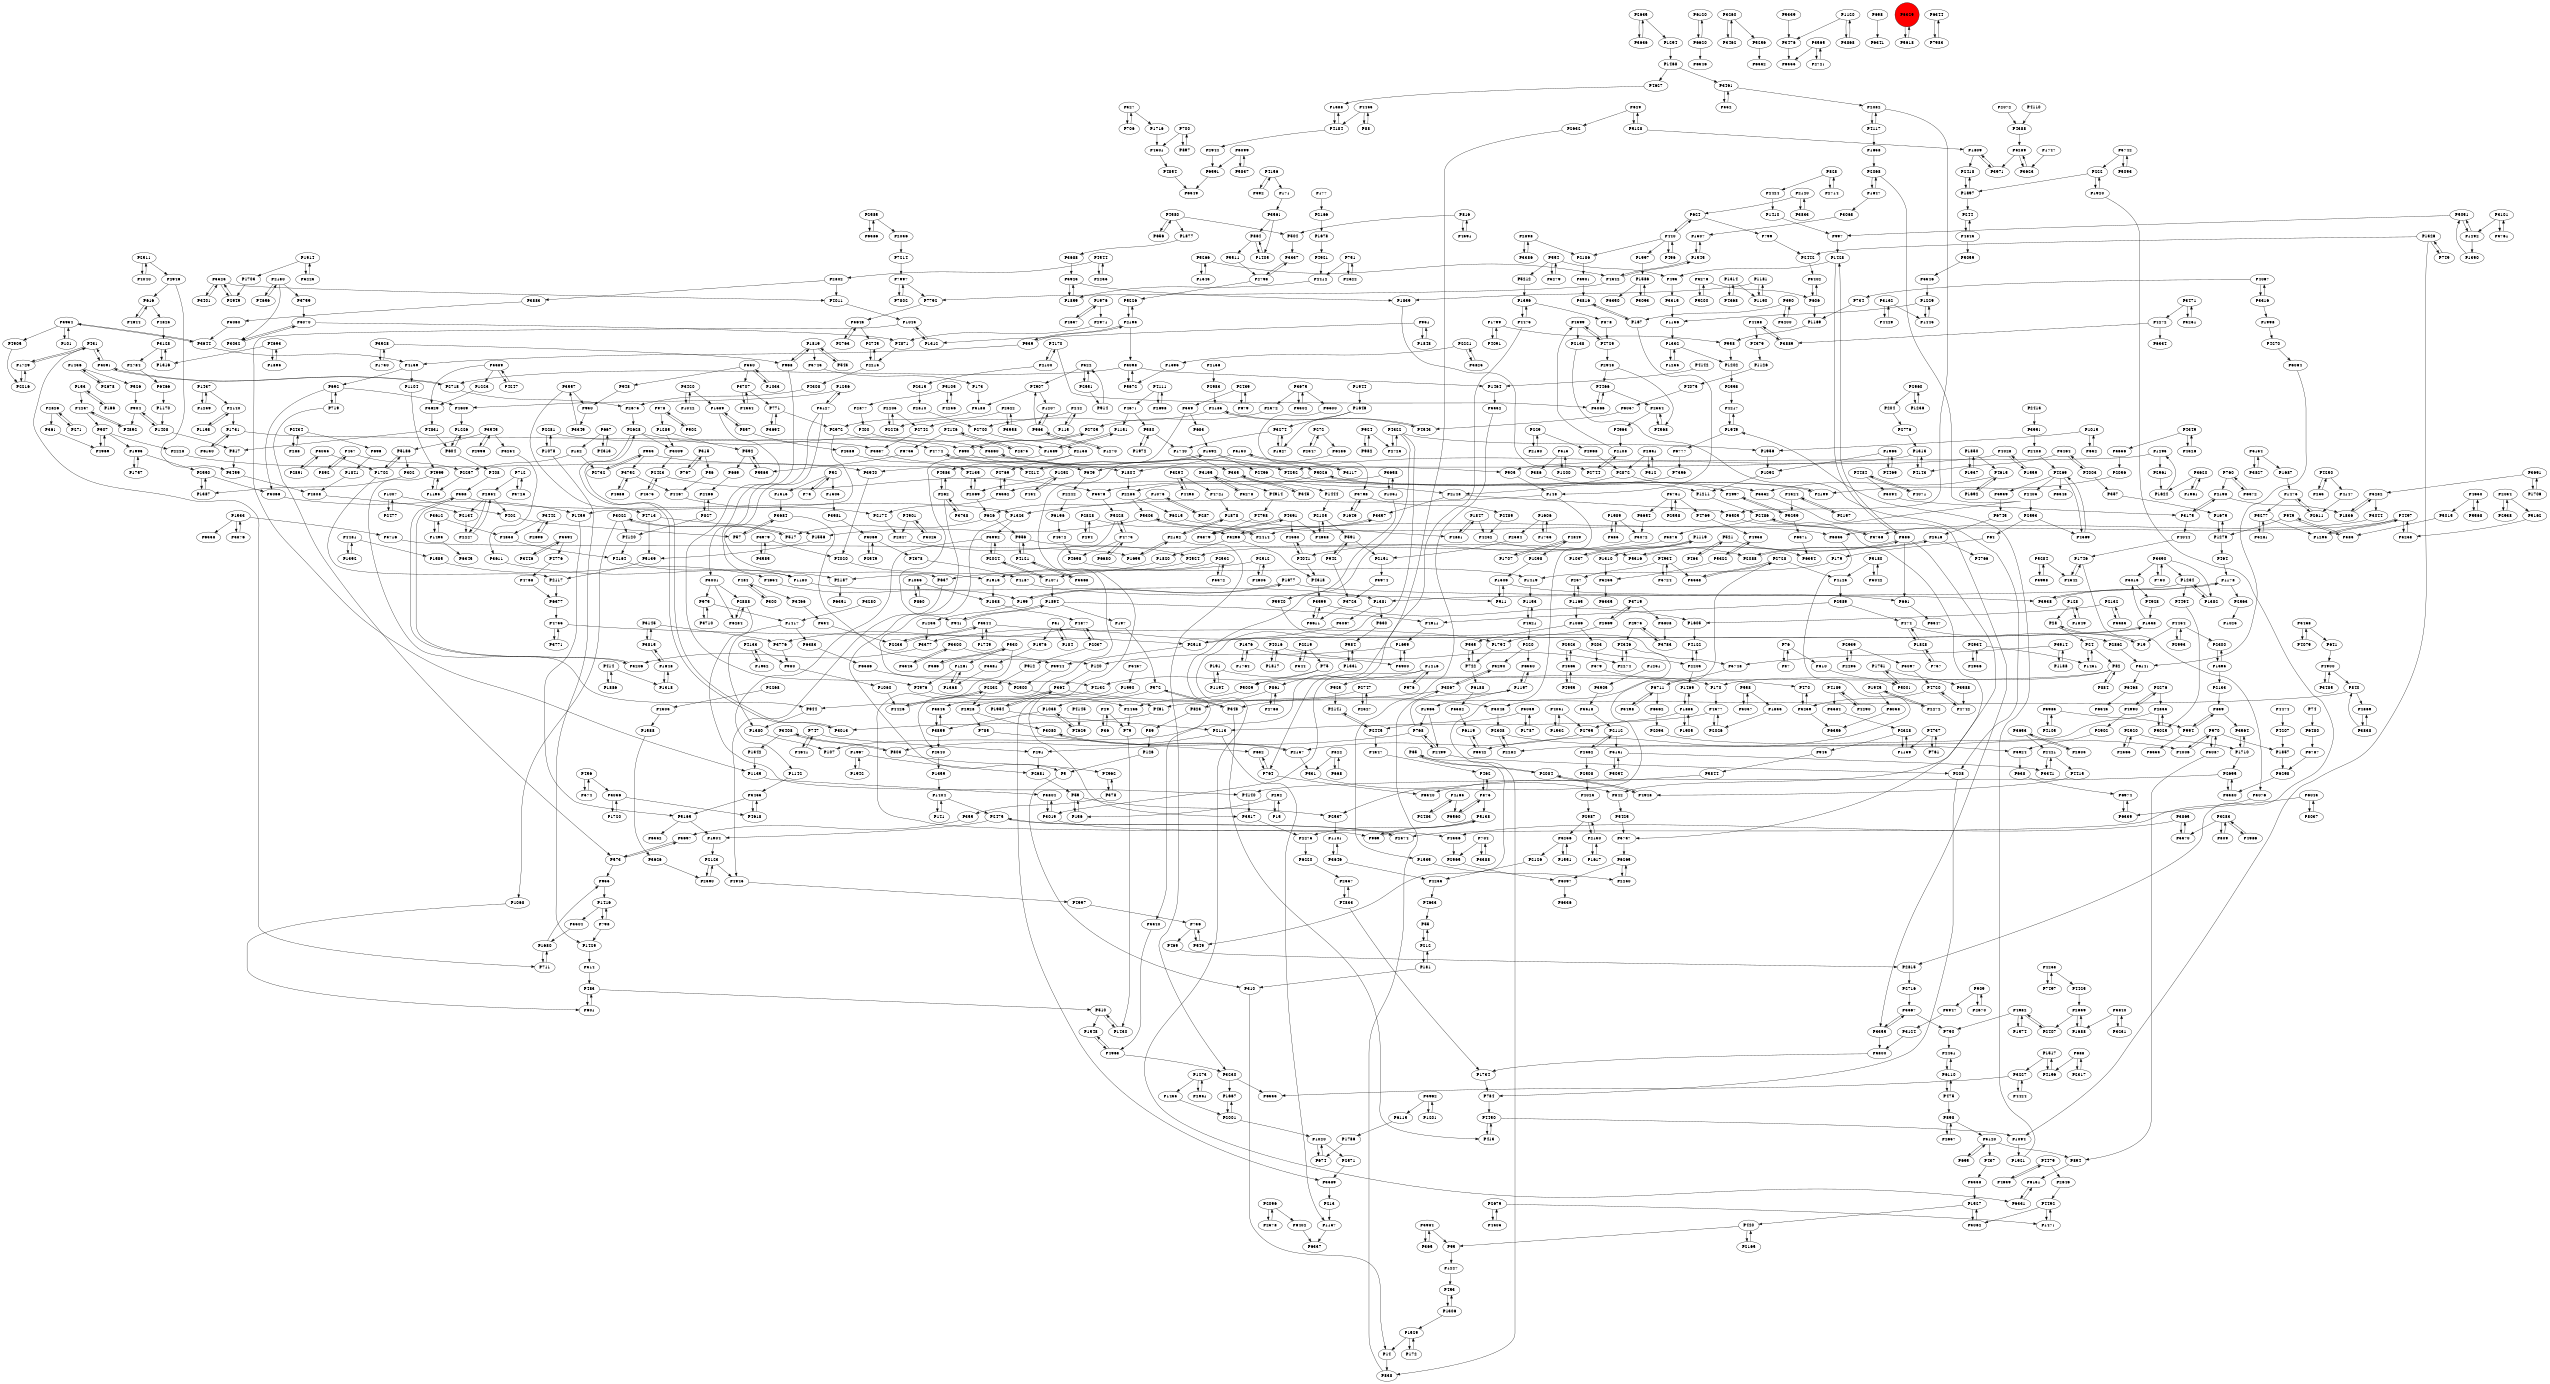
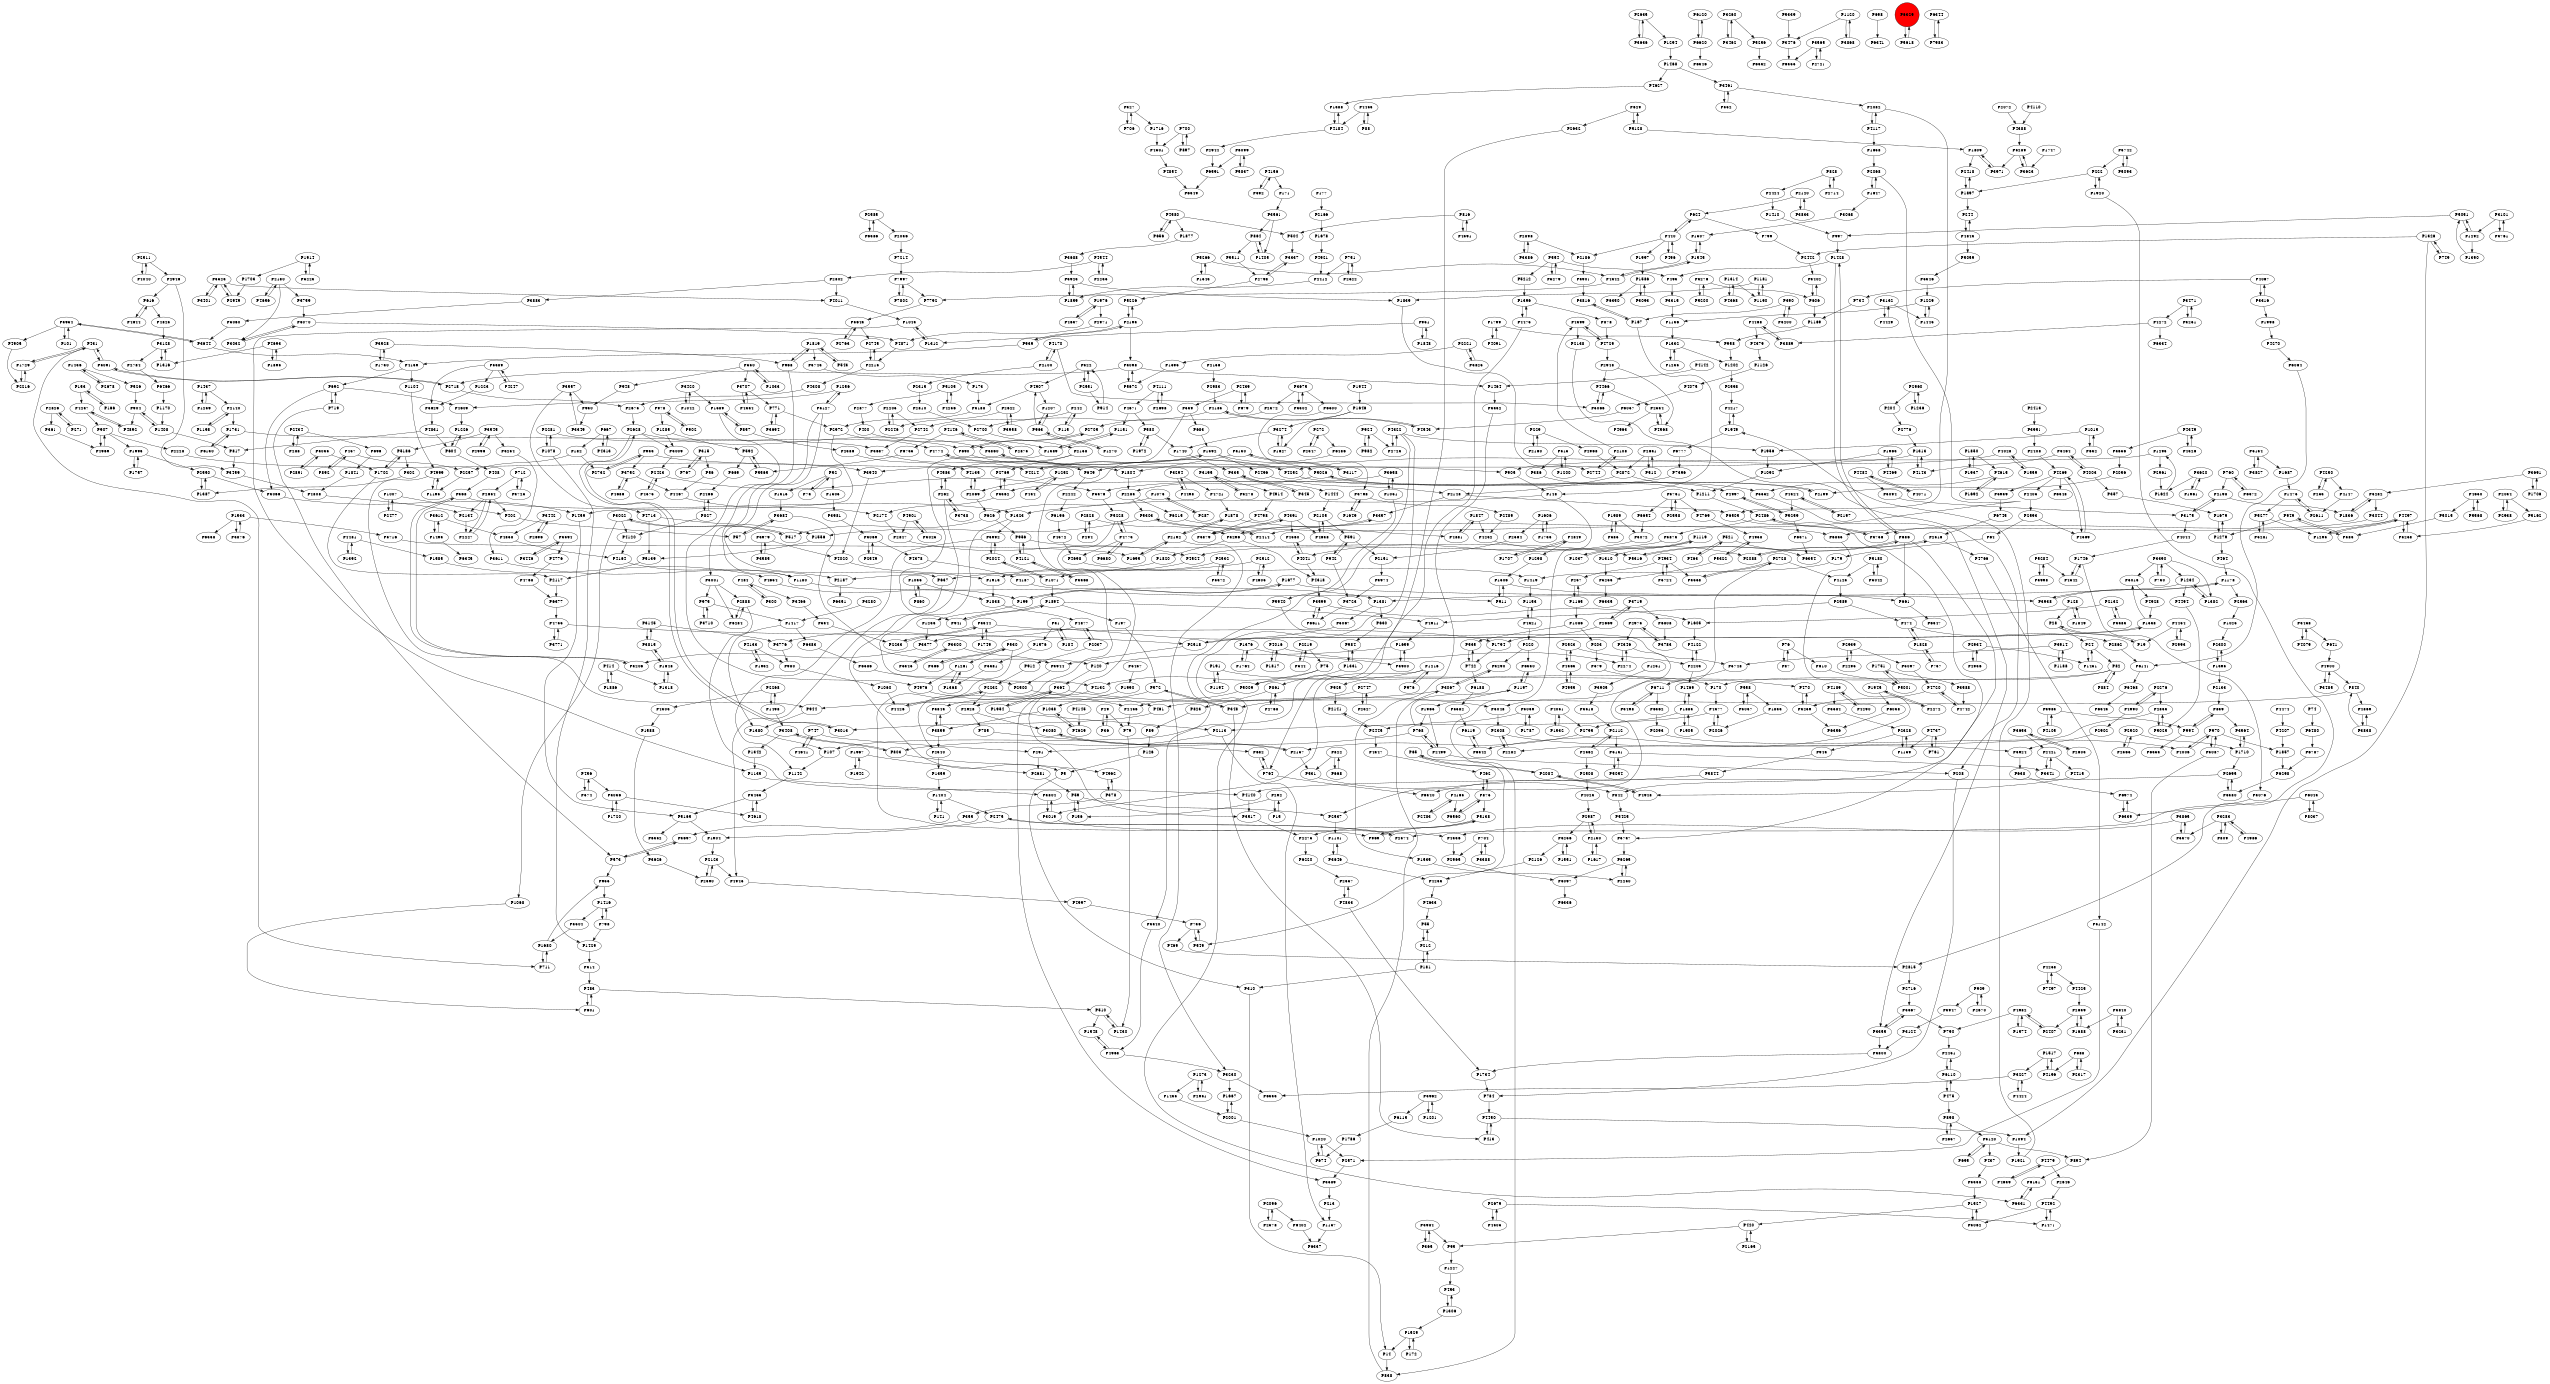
(1620, 439) -> none
(2196, 633) -> (2225, 633)
none -> (773, 709)
none -> (814, 762)
none -> (2099, 924)
